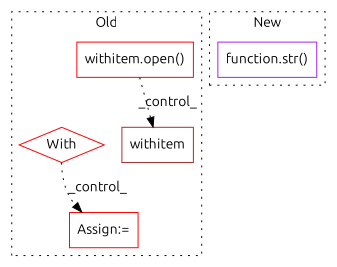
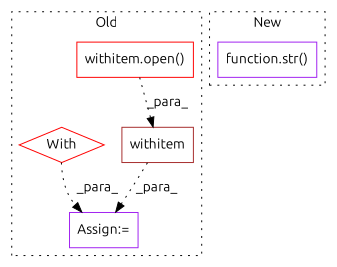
(168, 102) -> (168, 102)
none -> (135, 183)
(98, 188) -> (98, 188)
(104, 230) -> (104, 230)
